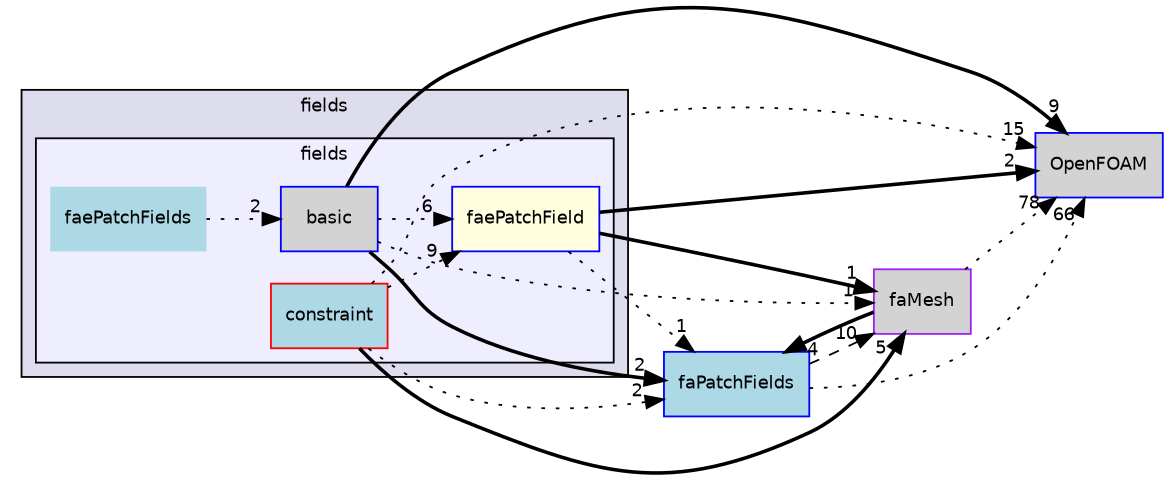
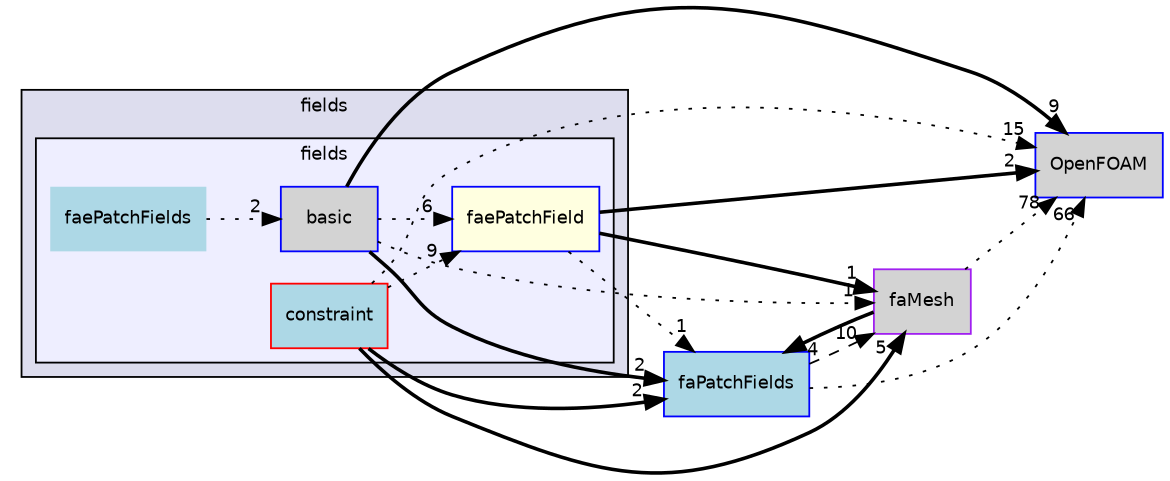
(500, 405) -> (500, 405)
